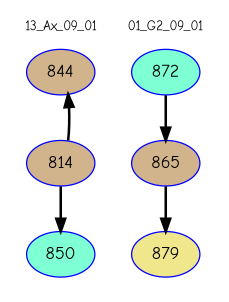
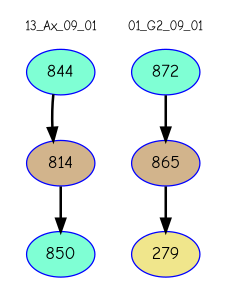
(61, 72) -> (61, 72)
(69, 124) -> (52, 111)
(166, 254) -> (166, 254)
